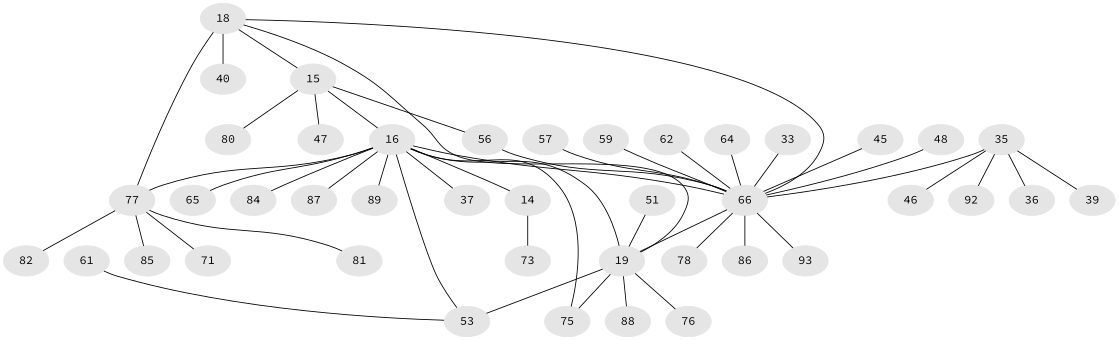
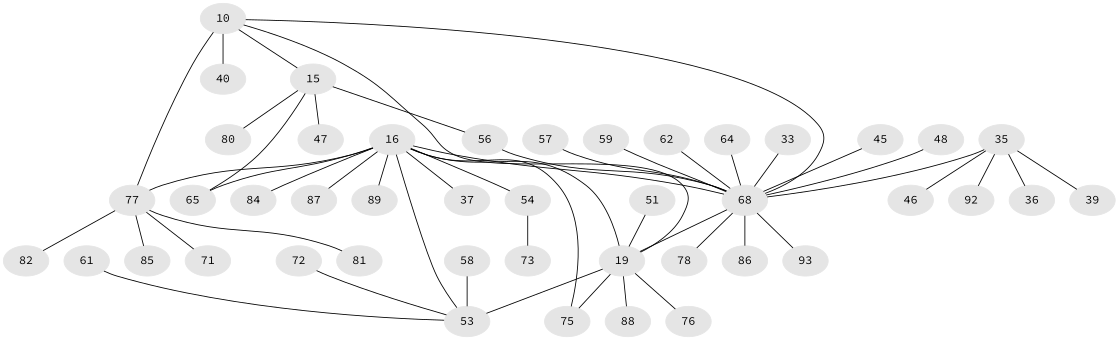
(223, 19) -> (223, 19)
(353, 110) -> (264, 149)
(528, 200) -> (528, 200)
(745, 200) -> (745, 200)
none -> (299, 261)
none -> (467, 261)
